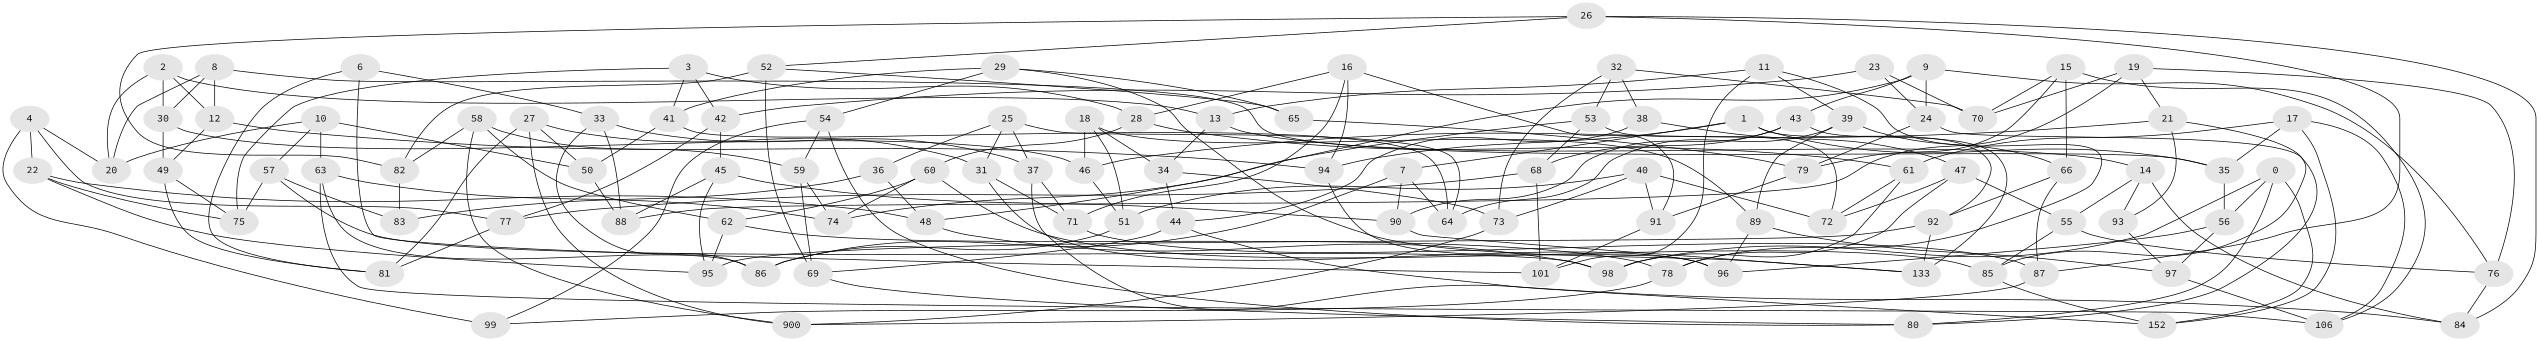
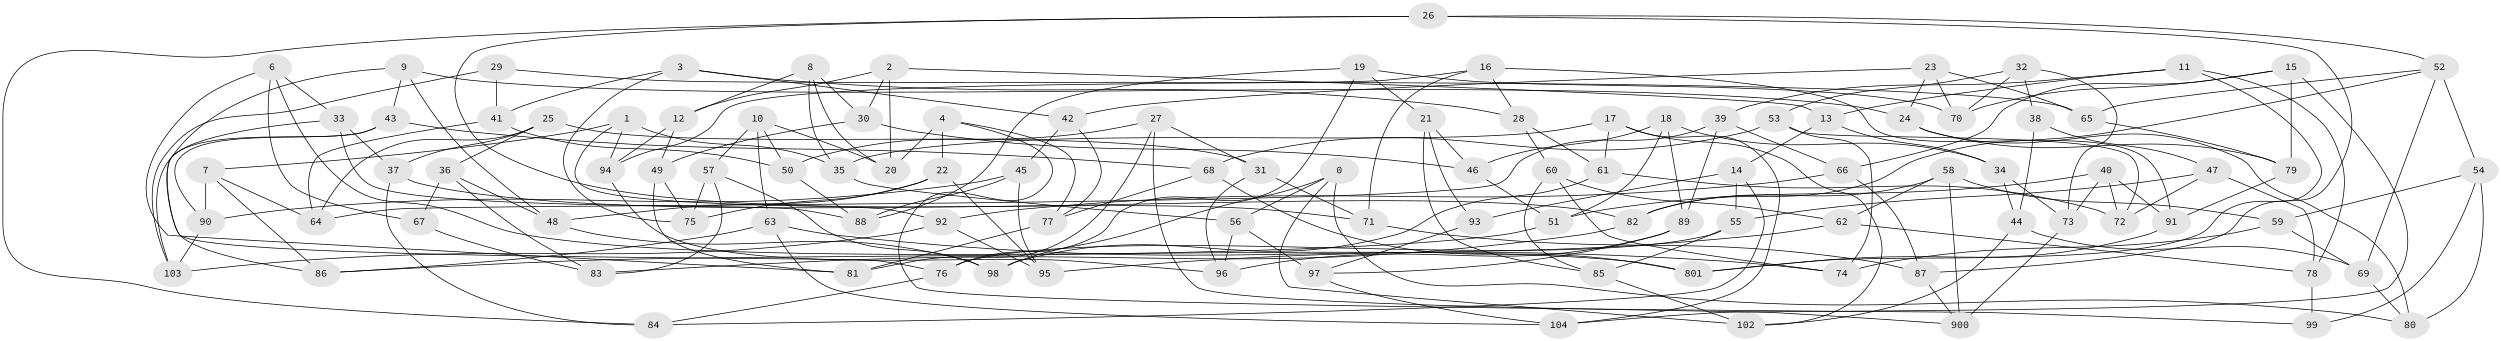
none -> (2017, 91)
(913, 93) -> (2459, 119)
none -> (419, 222)
(1541, 274) -> (1693, 274)
(1921, 274) -> (173, 274)
(2157, 325) -> (1746, 325)
(2324, 325) -> (1559, 325)
